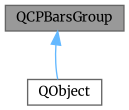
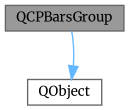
(56, 62) -> (74, 49)
